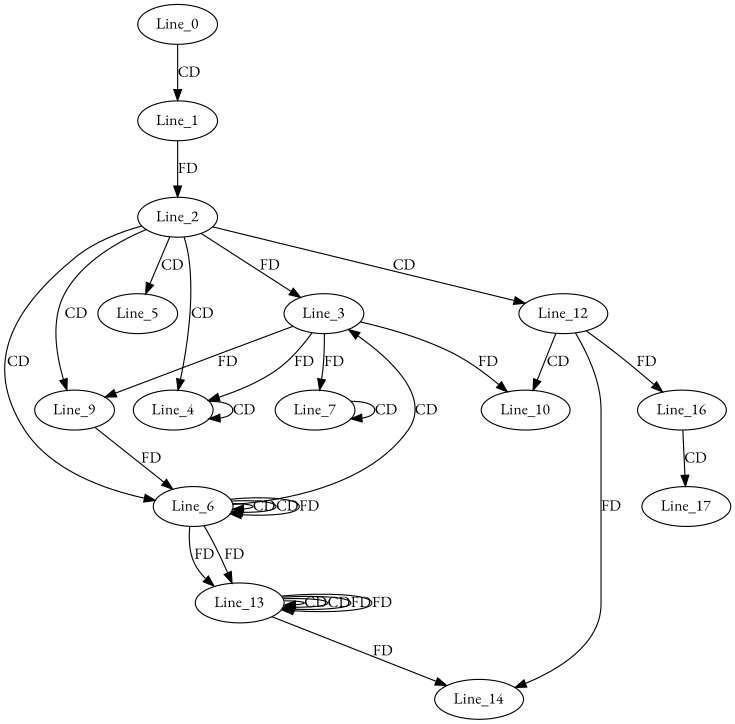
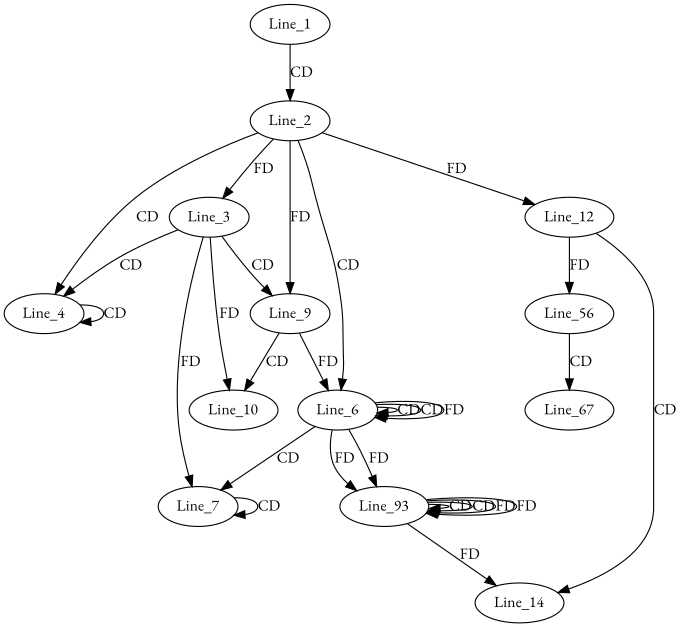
(178, 24) -> none
(188, 169) -> (302, 73)
(404, 265) -> (457, 169)
(76, 314) -> (301, 217)
(138, 314) -> none
(547, 357) -> (265, 357)
(228, 362) -> (263, 265)
(305, 362) -> (131, 265)
(682, 410) -> (569, 314)
(381, 457) -> (273, 455)
(612, 507) -> (665, 410)
(686, 507) -> (569, 410)
(240, 603) -> (384, 507)
